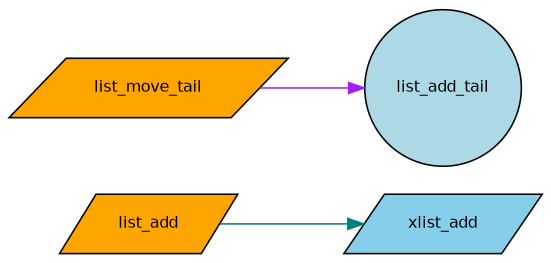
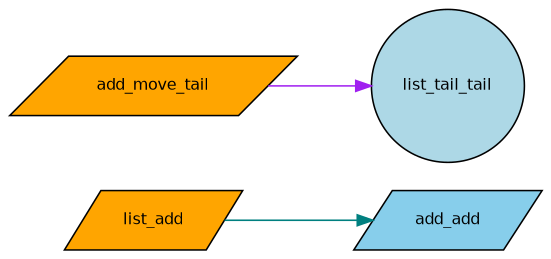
(149, 88) -> (154, 86)
(443, 88) -> (448, 86)
(443, 224) -> (448, 220)
